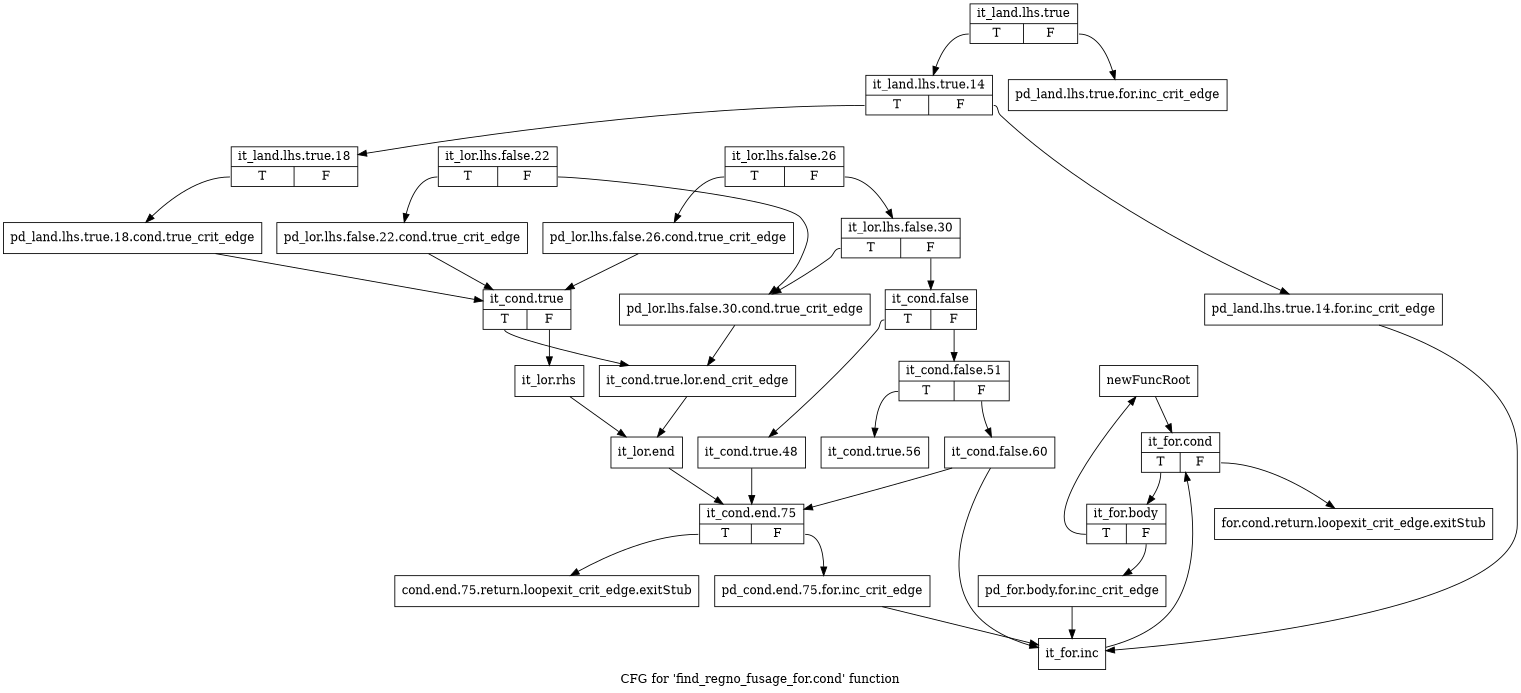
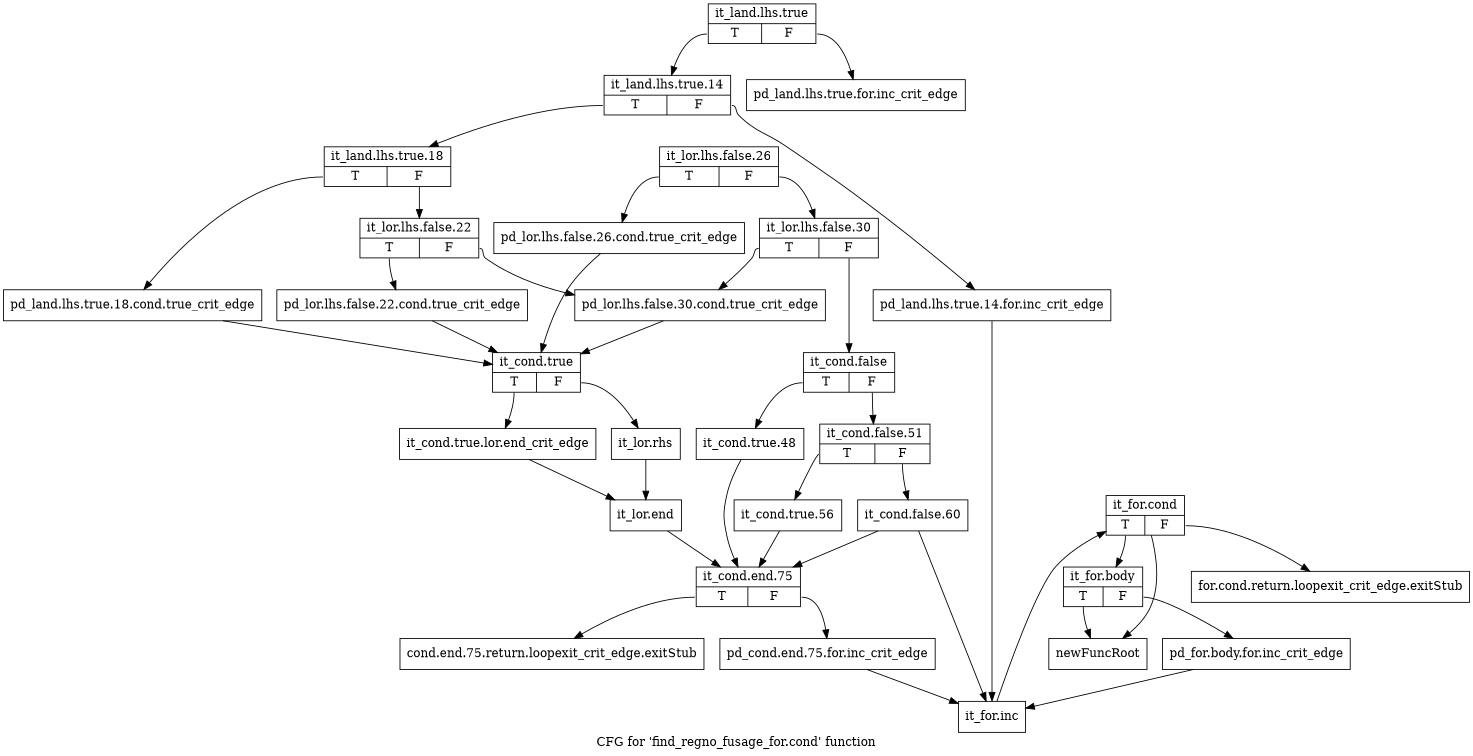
none -> (419, 198)
(724, 342) -> (626, 336)
(1162, 411) -> (1156, 588)
none -> (772, 545)
